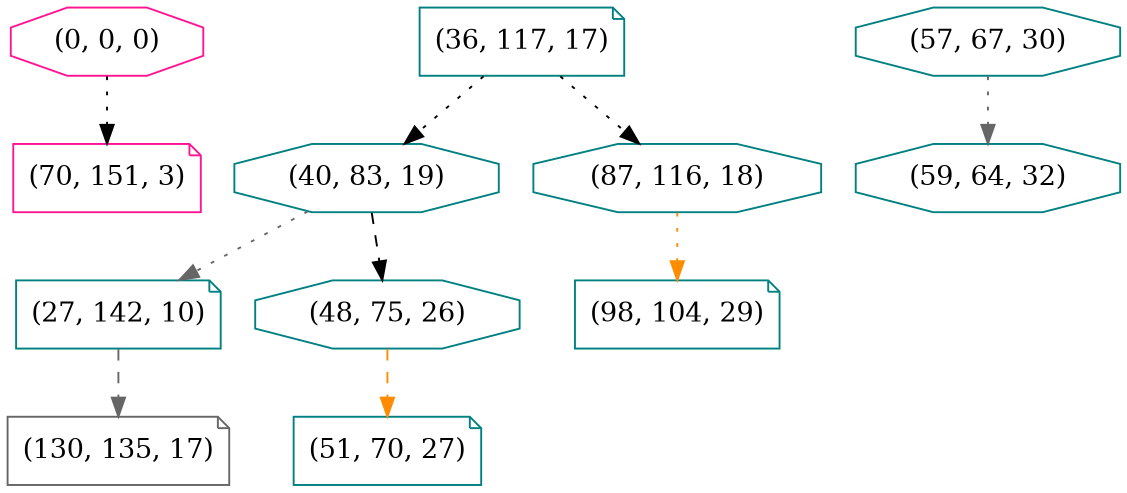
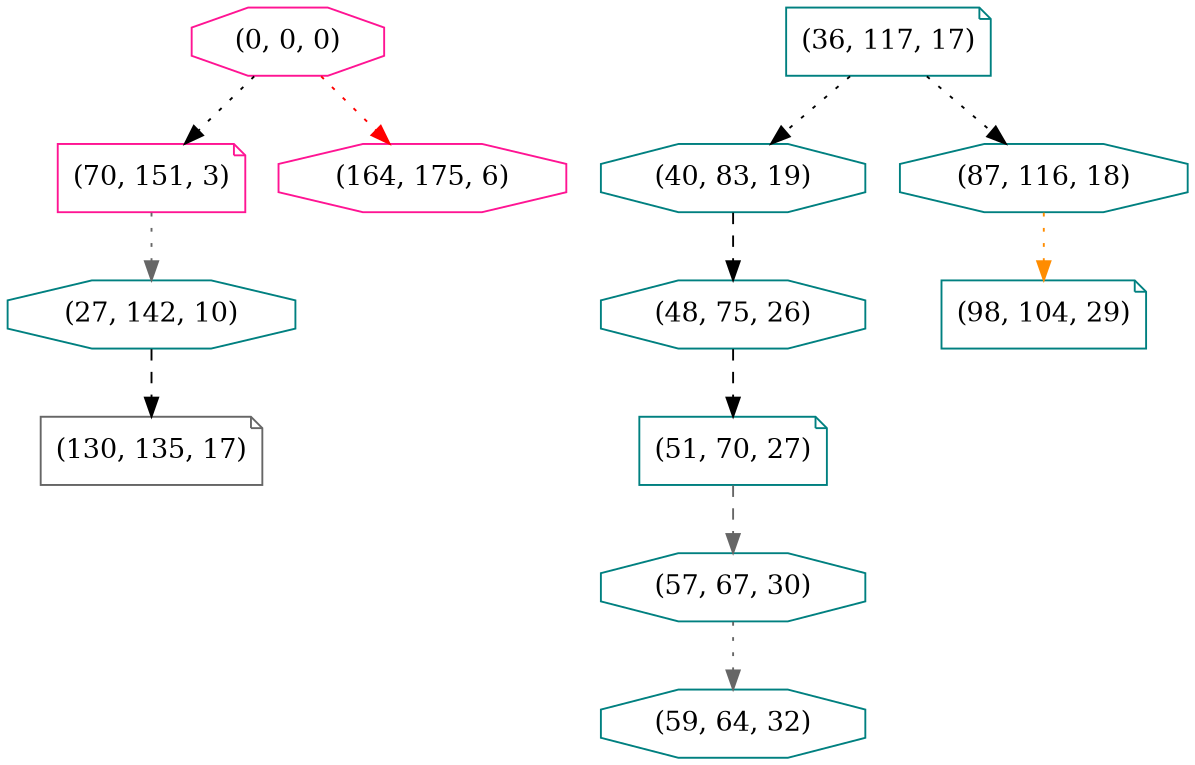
none -> (422, 178)
(252, 241) -> (152, 237)
(118, 314) -> (152, 314)
(118, 373) -> (152, 373)
(387, 373) -> (733, 373)
none -> (733, 510)
